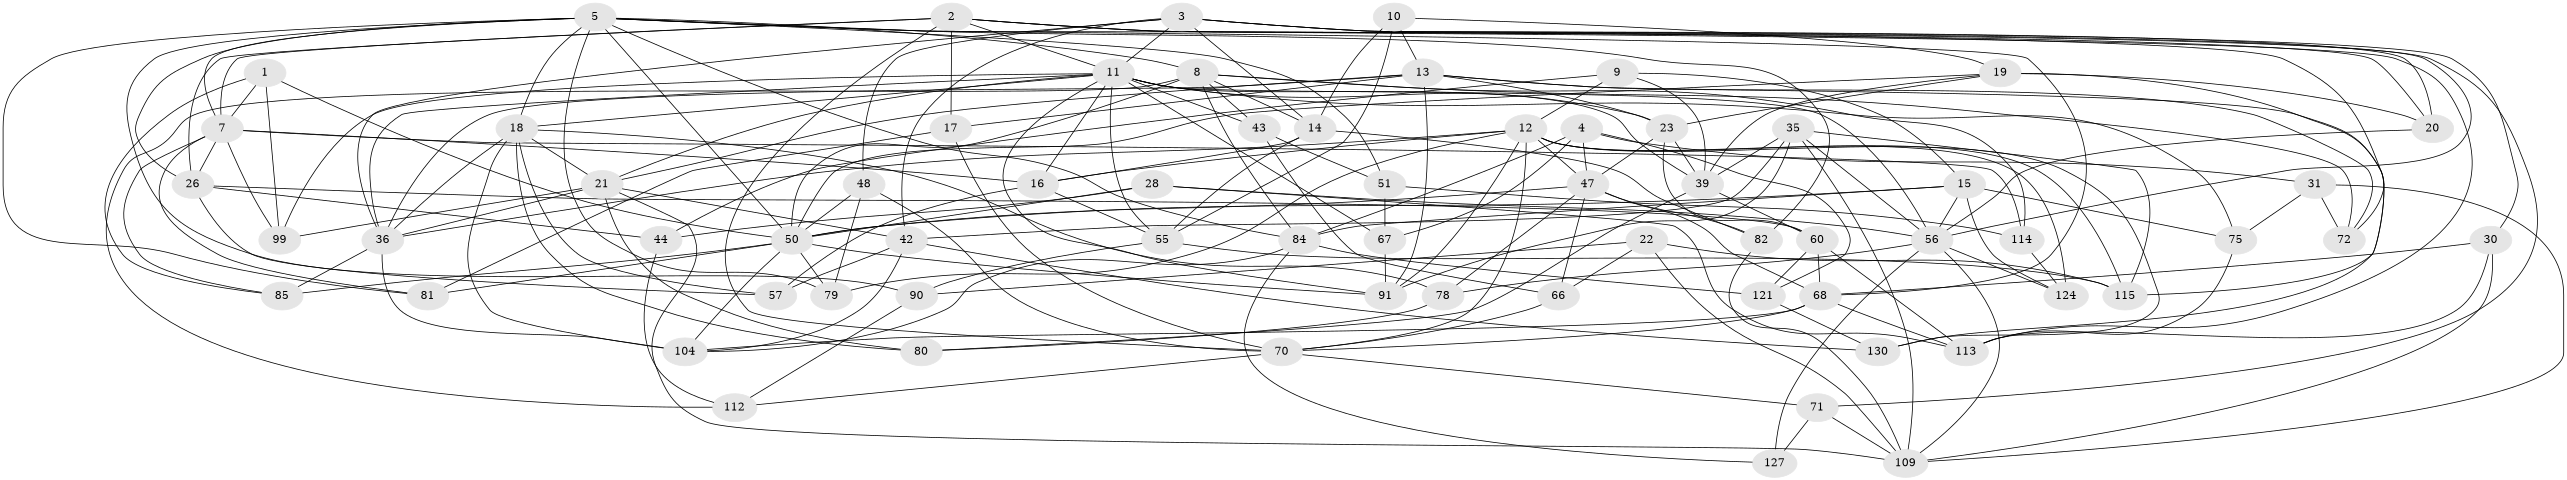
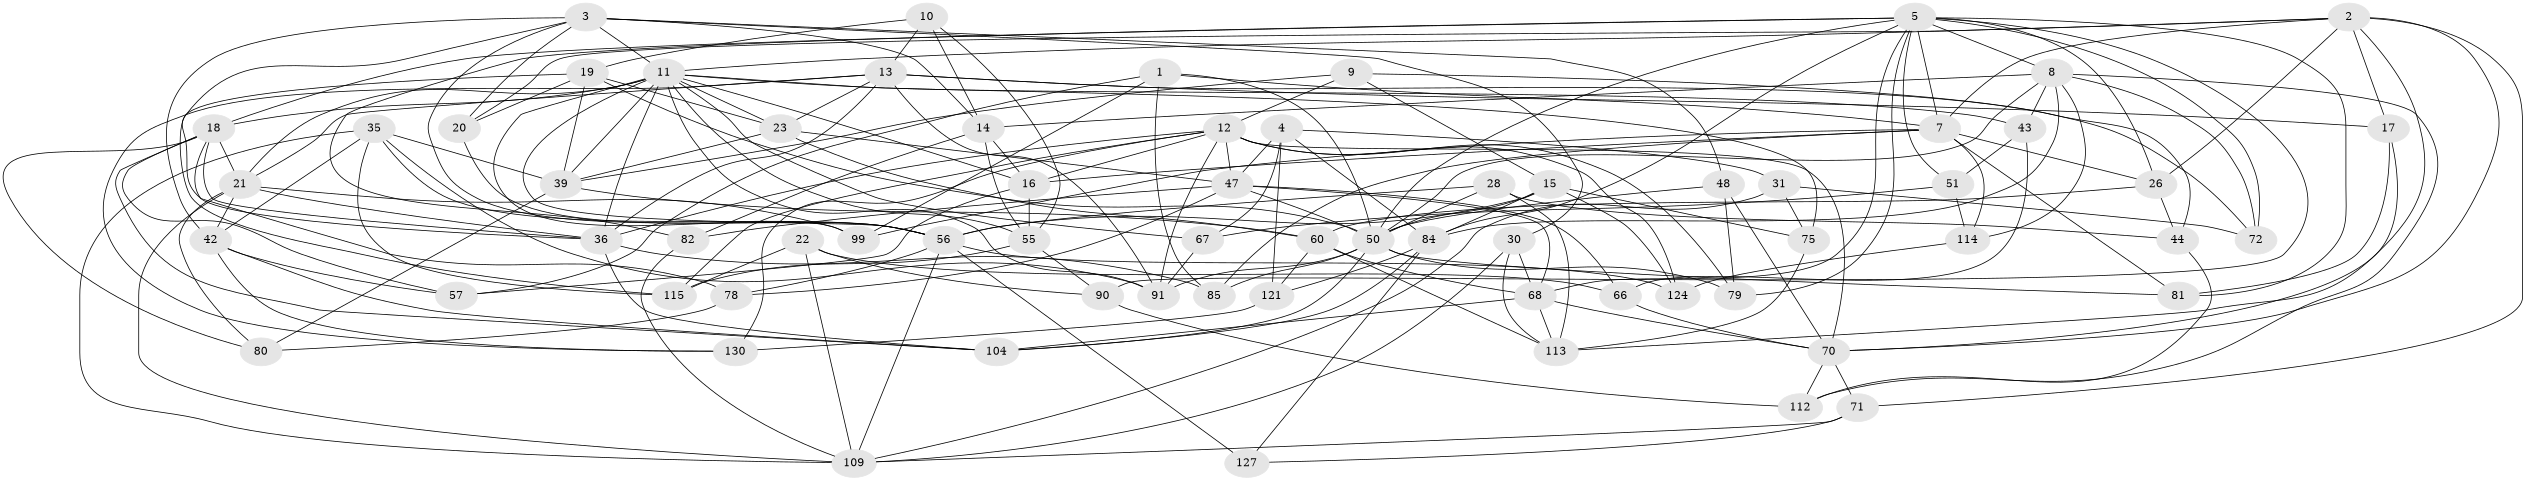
(478, 281) -> (813, 152)
